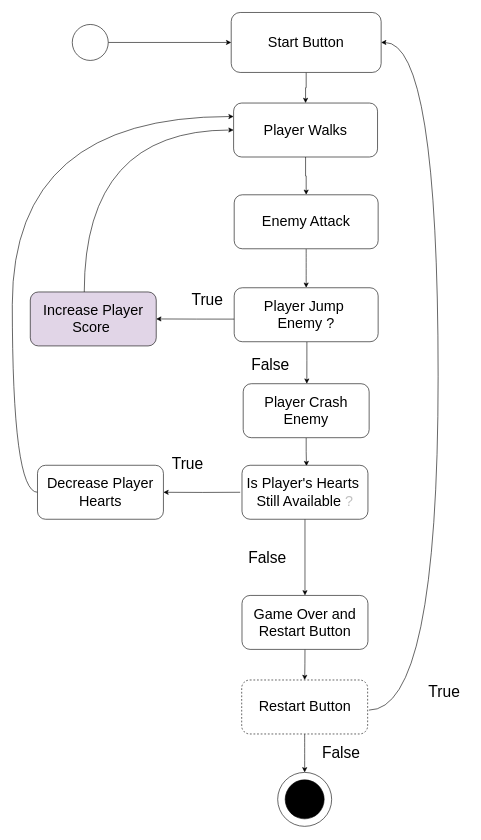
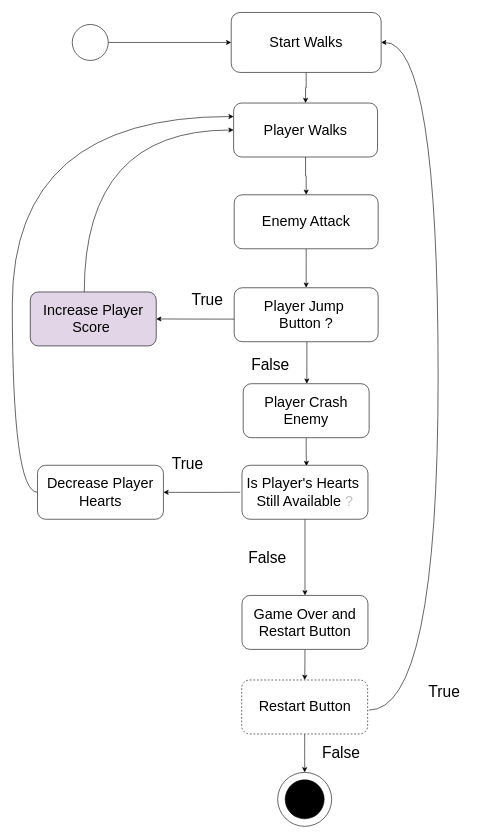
(306, 42) -> (306, 42)
(306, 315) -> (306, 315)
